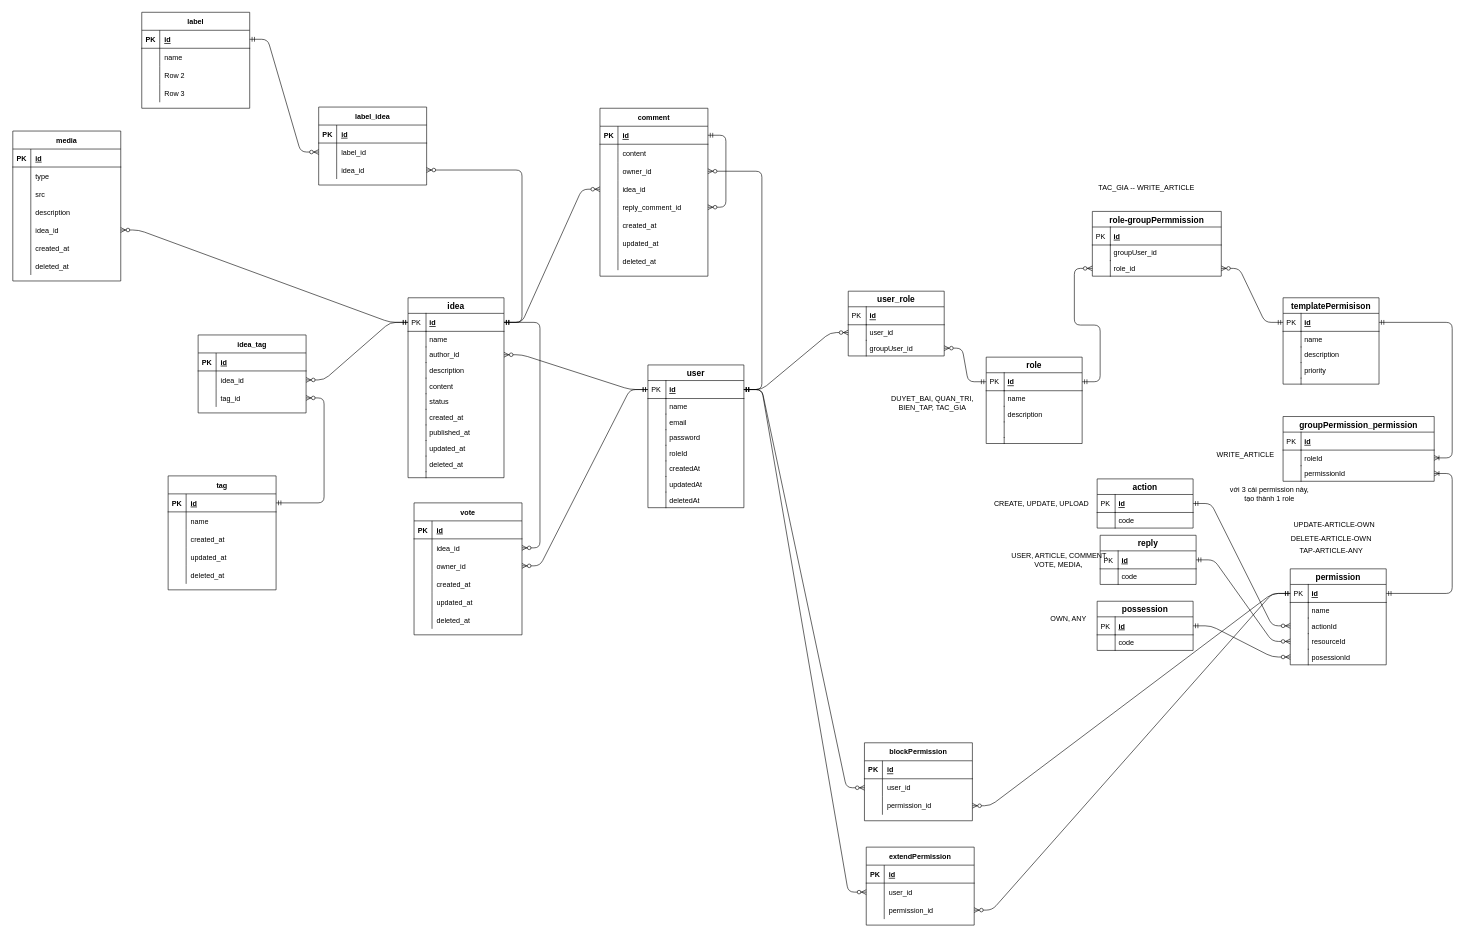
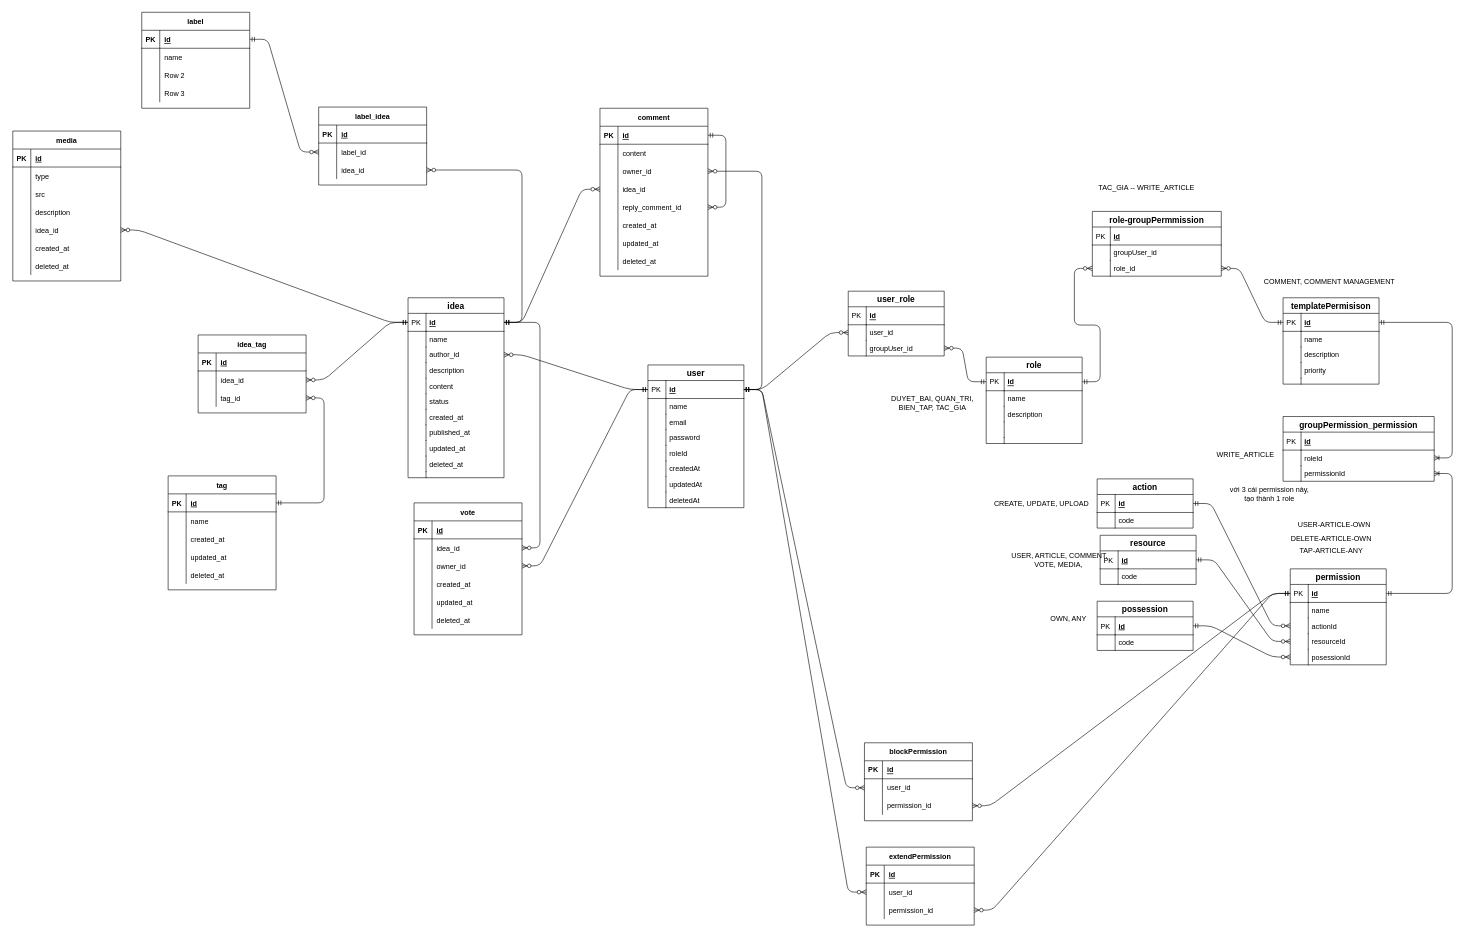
none -> (1329, 282)
(1334, 525) -> (1334, 525)
(1148, 544) -> (1148, 544)
